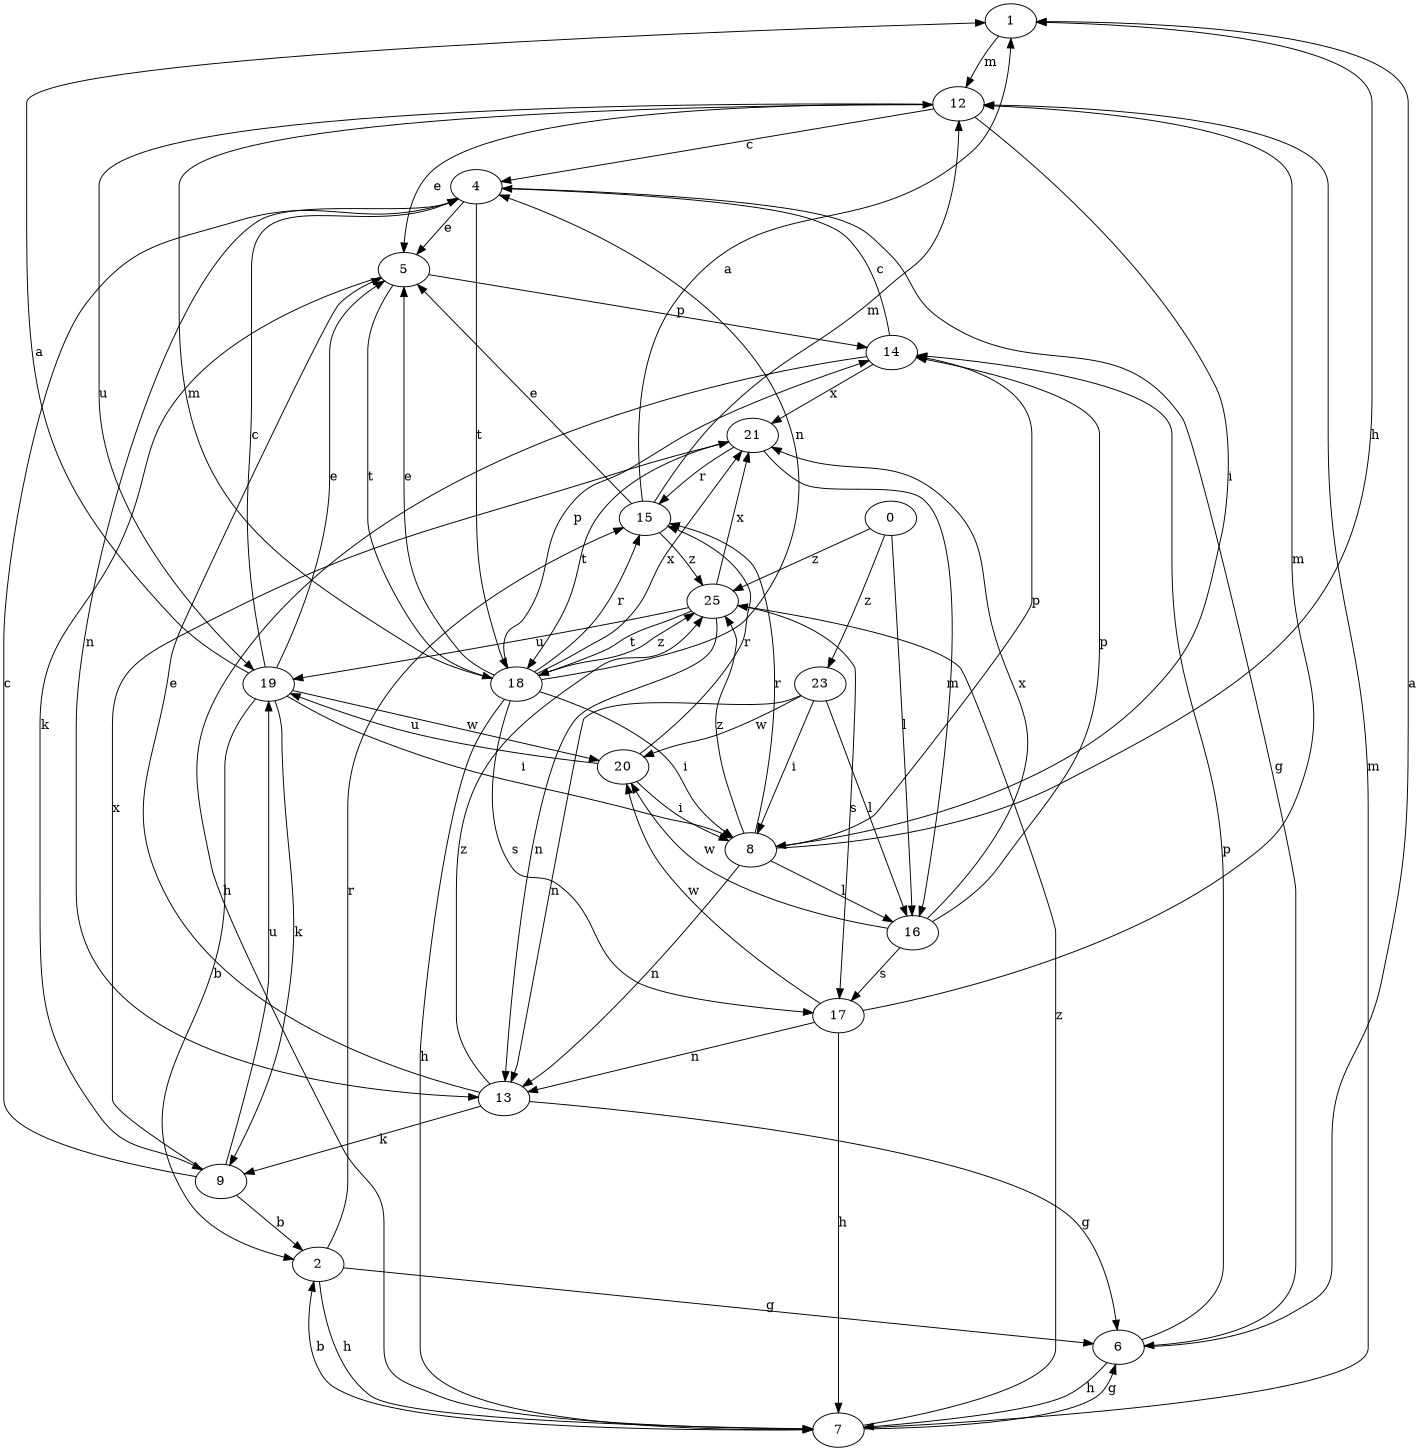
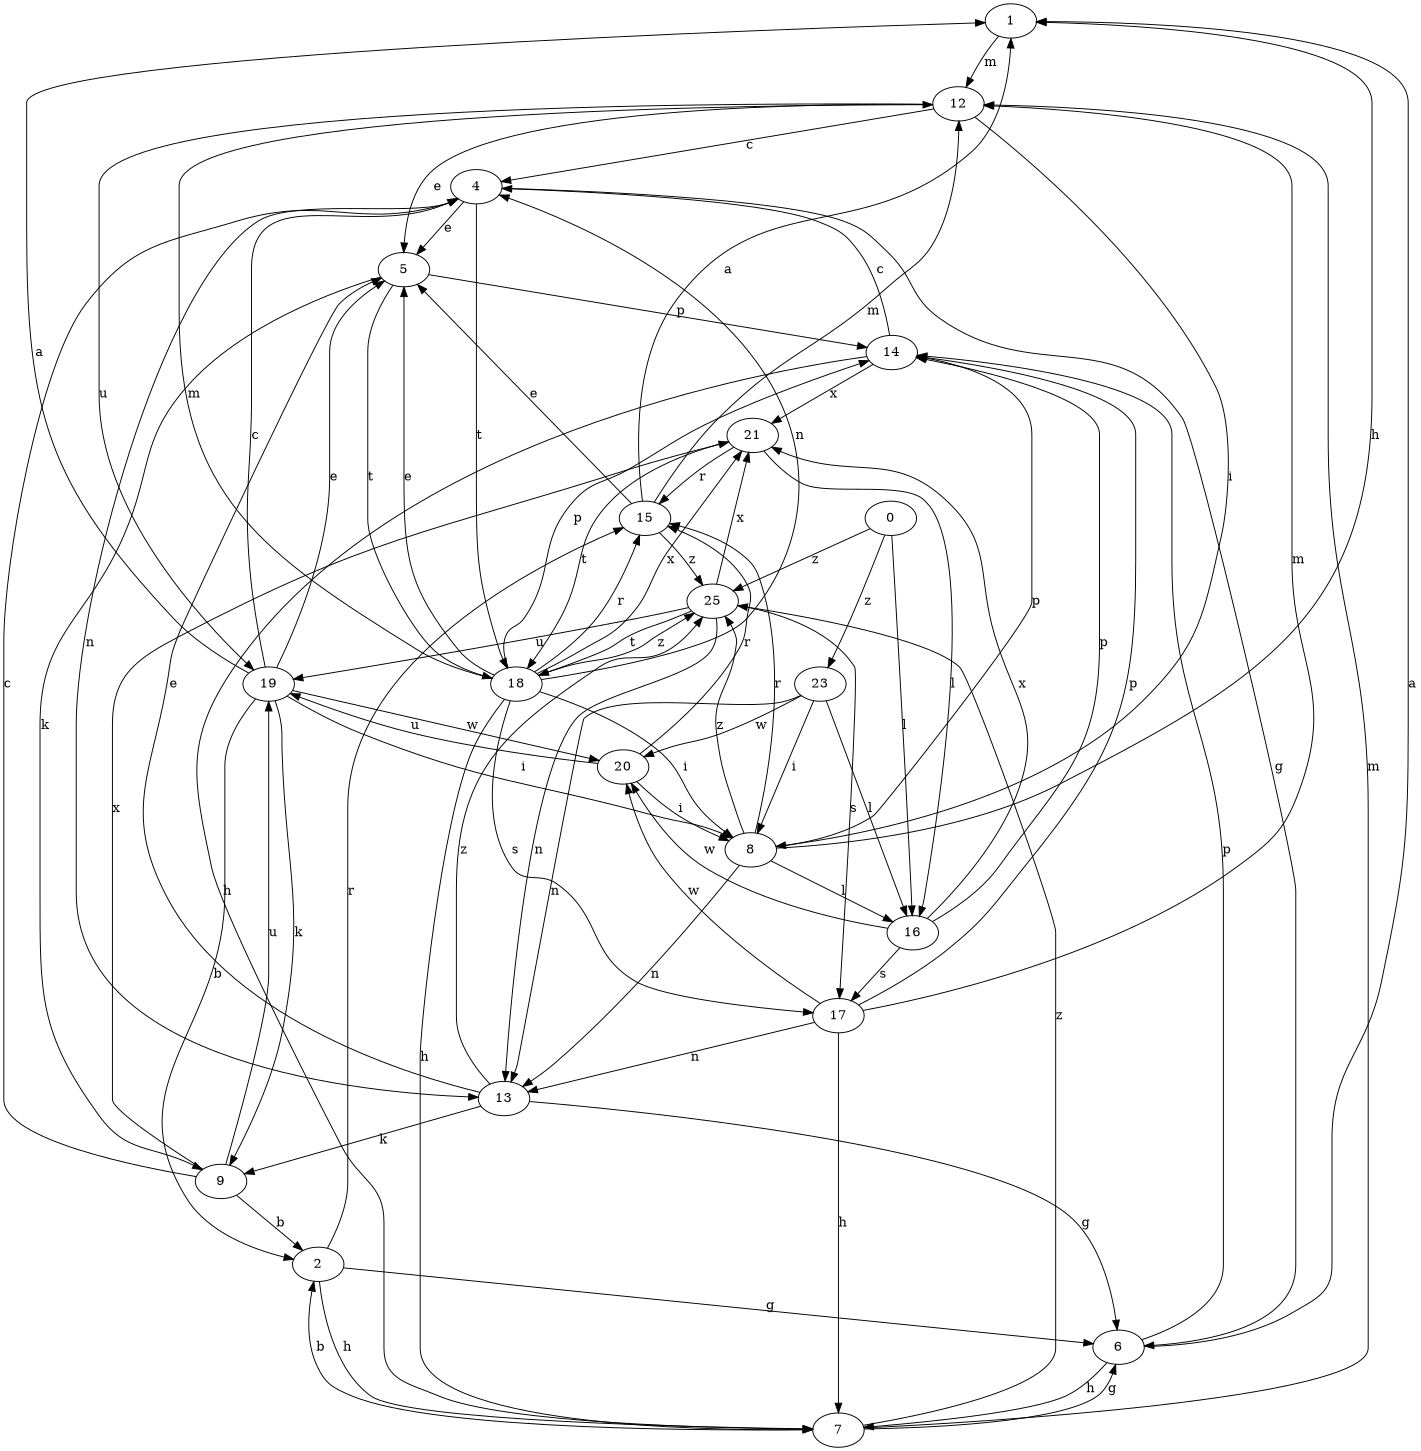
none -> (1130, 658)
(953, 684) -> (953, 684)
